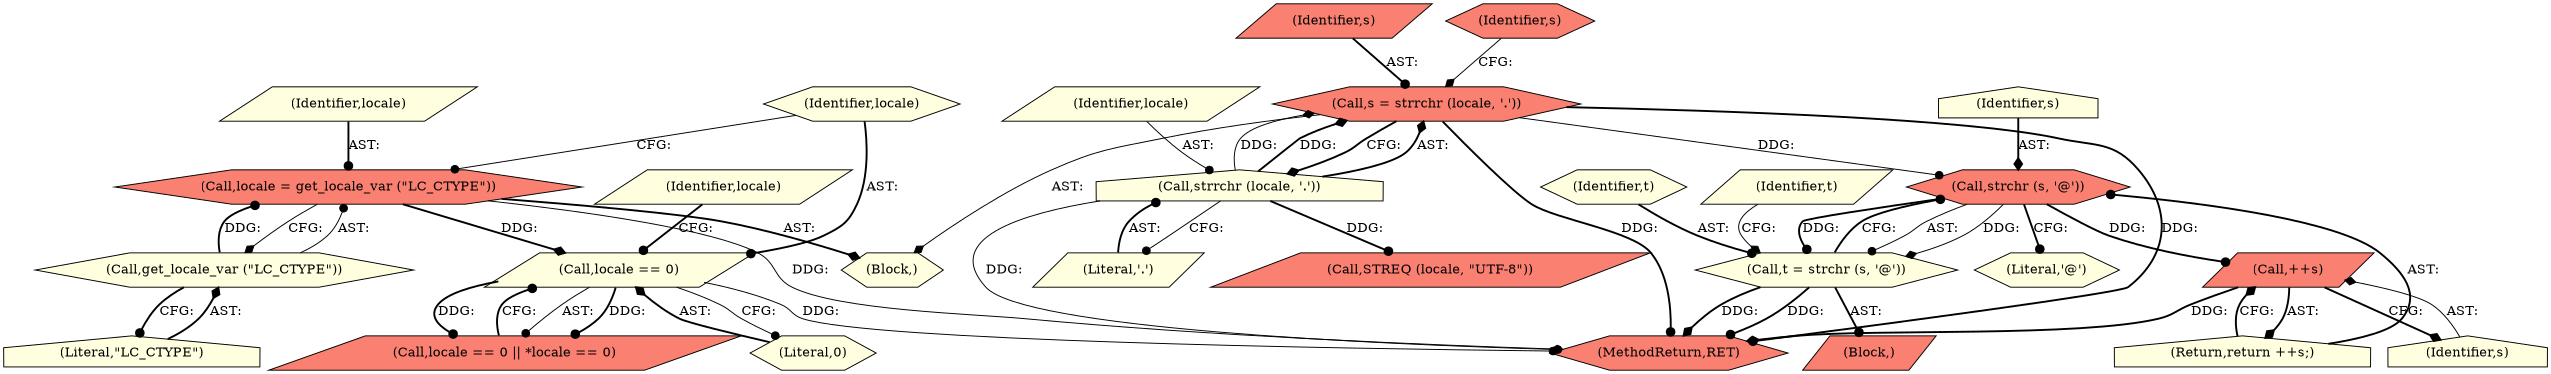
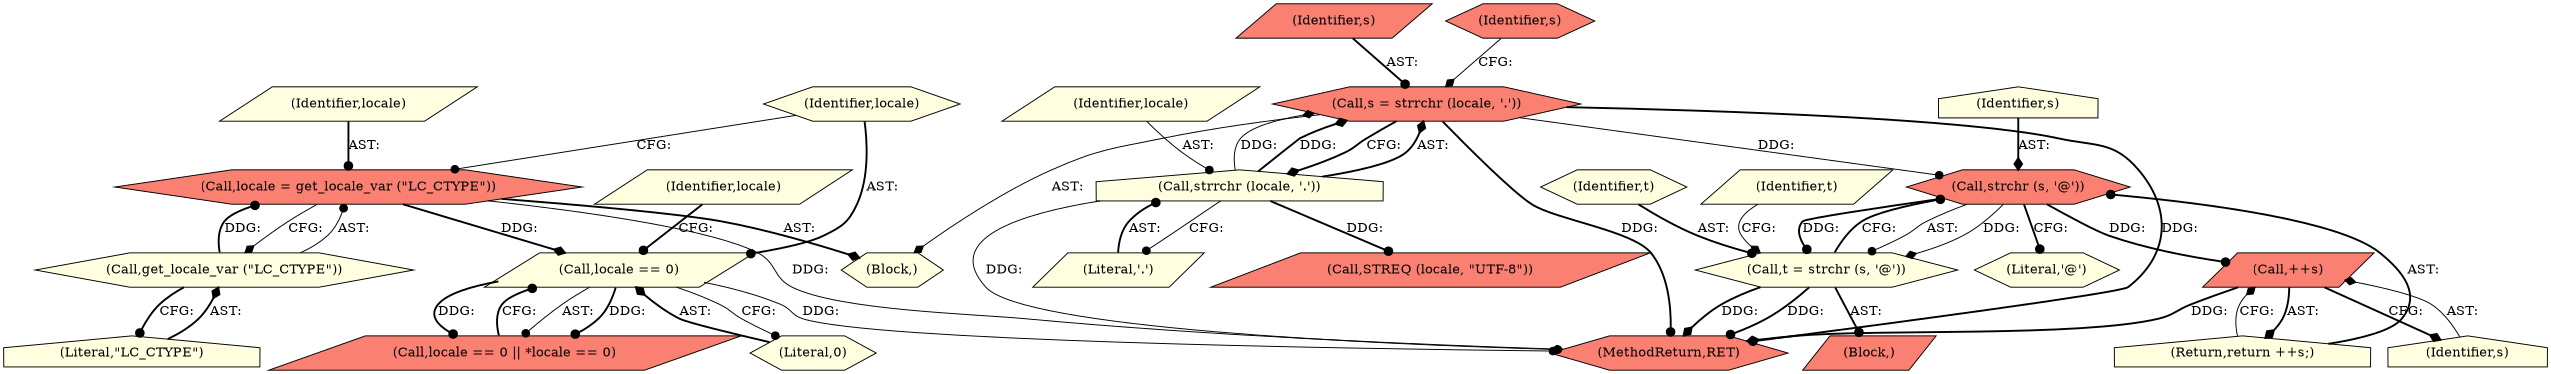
(2236, 314) -> (2236, 314)
